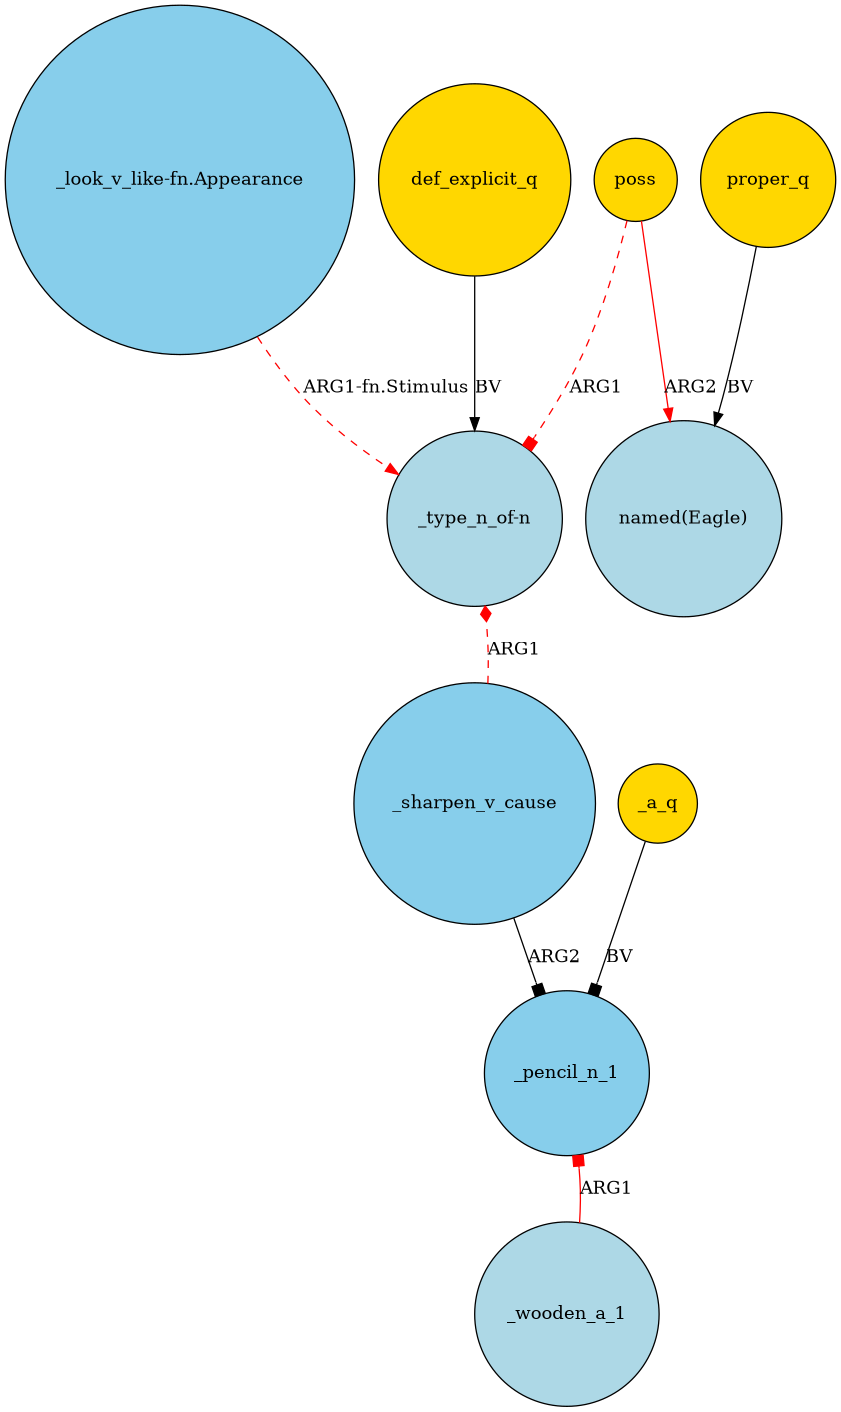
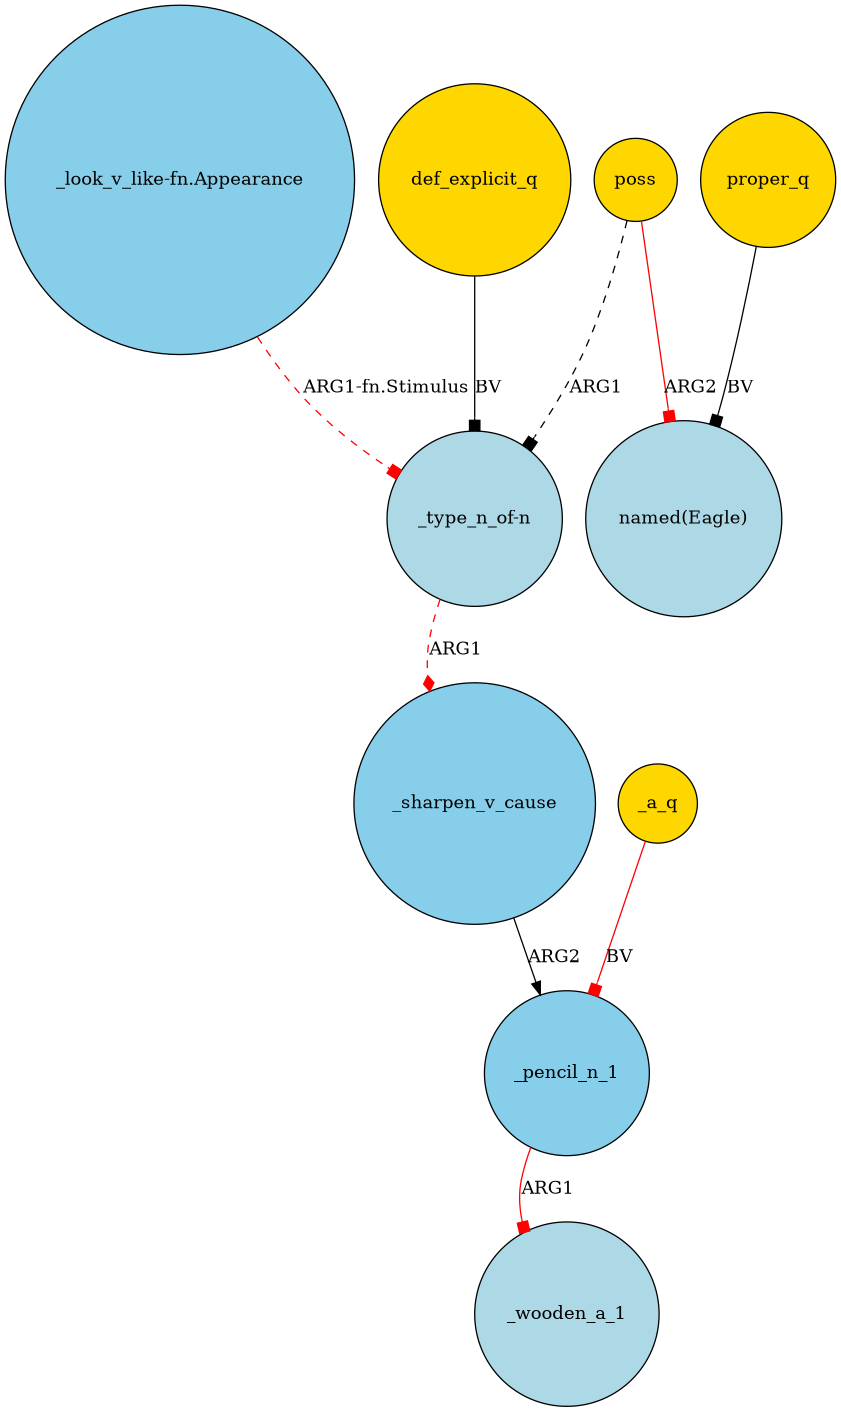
(655, 315) -> (655, 315)
(739, 330) -> (739, 330)
(592, 333) -> (592, 333)
(475, 347) -> (475, 347)
(315, 410) -> (315, 410)
(488, 653) -> (430, 637)
(621, 912) -> (621, 912)
(525, 950) -> (525, 950)
(580, 1196) -> (521, 1183)
